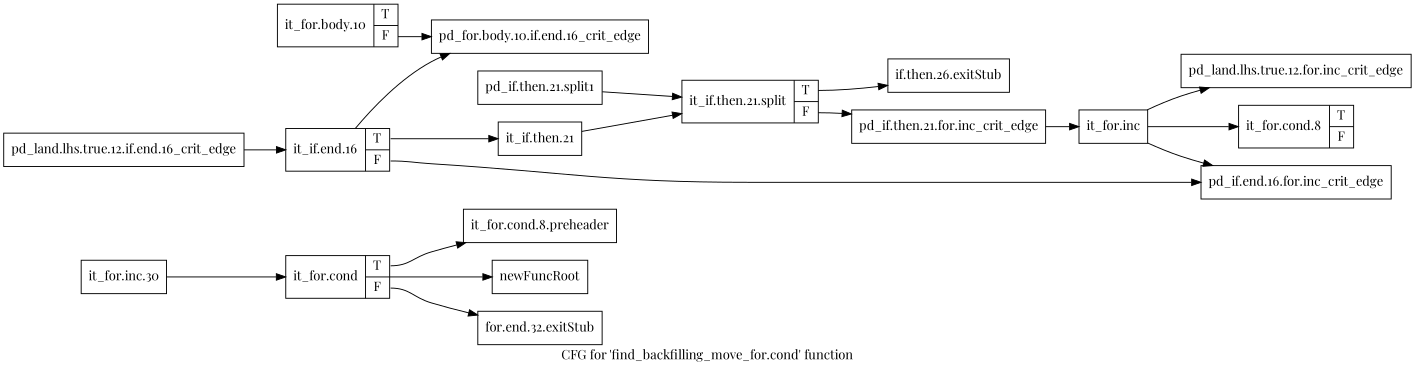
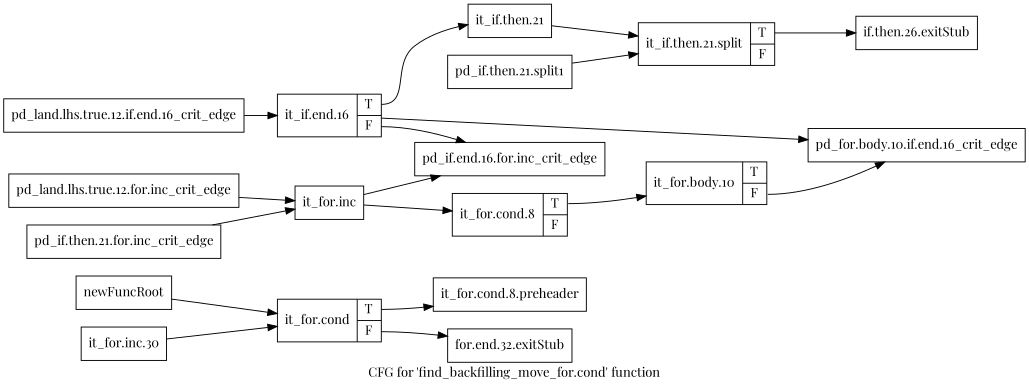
(1173, 99) -> (262, 199)
(830, 113) -> none
none -> (603, 202)
(436, 277) -> (220, 306)
